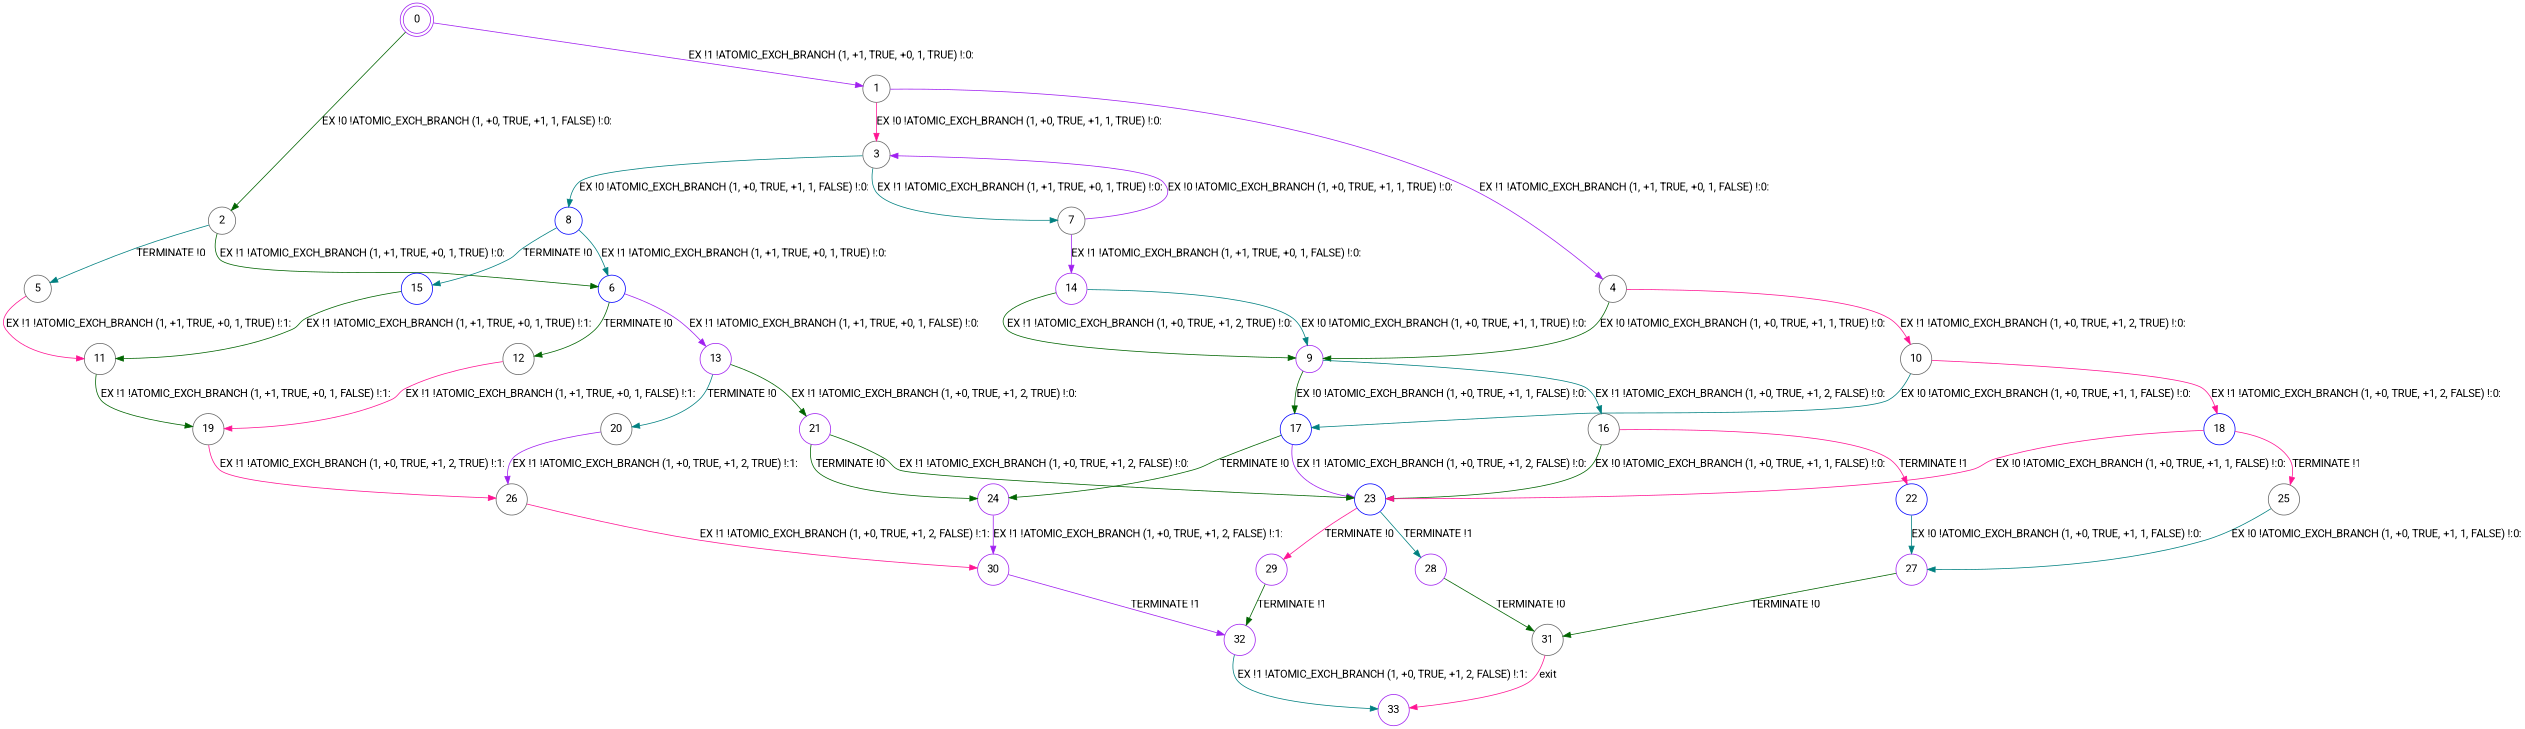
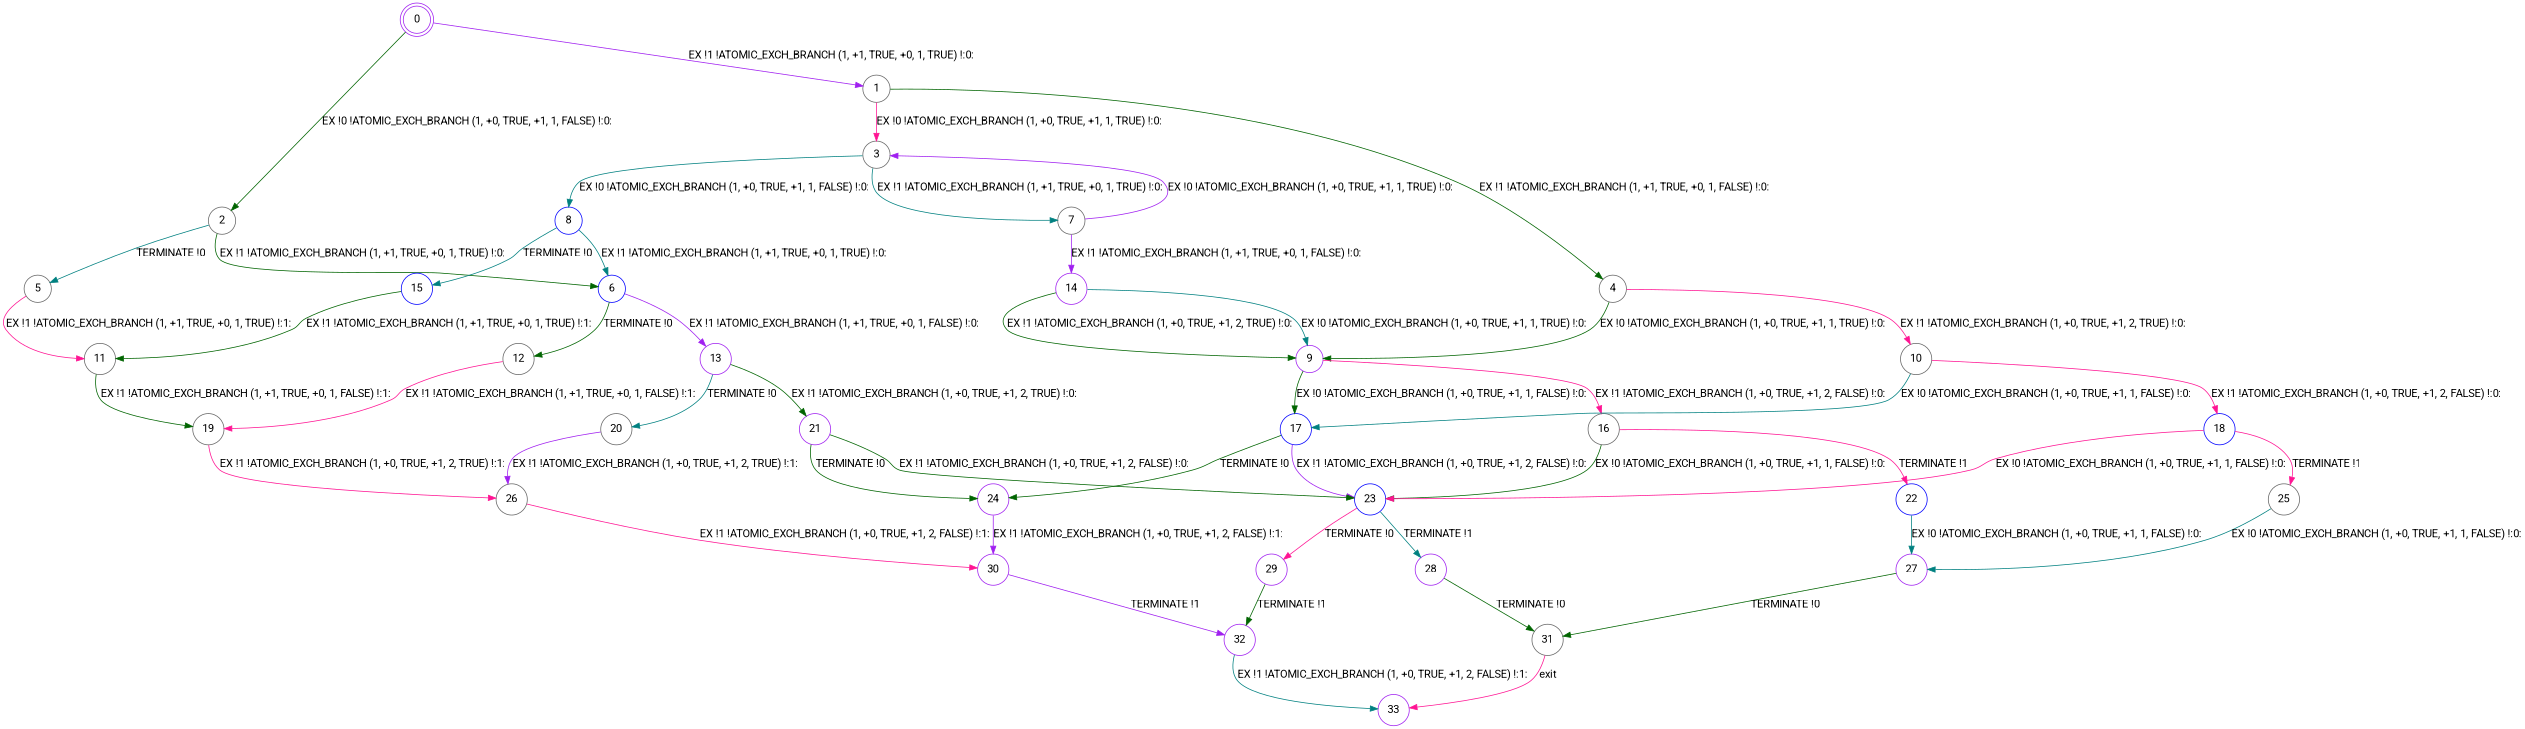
(1261, 123) -> (1261, 123)
(1467, 369) -> (1467, 369)
